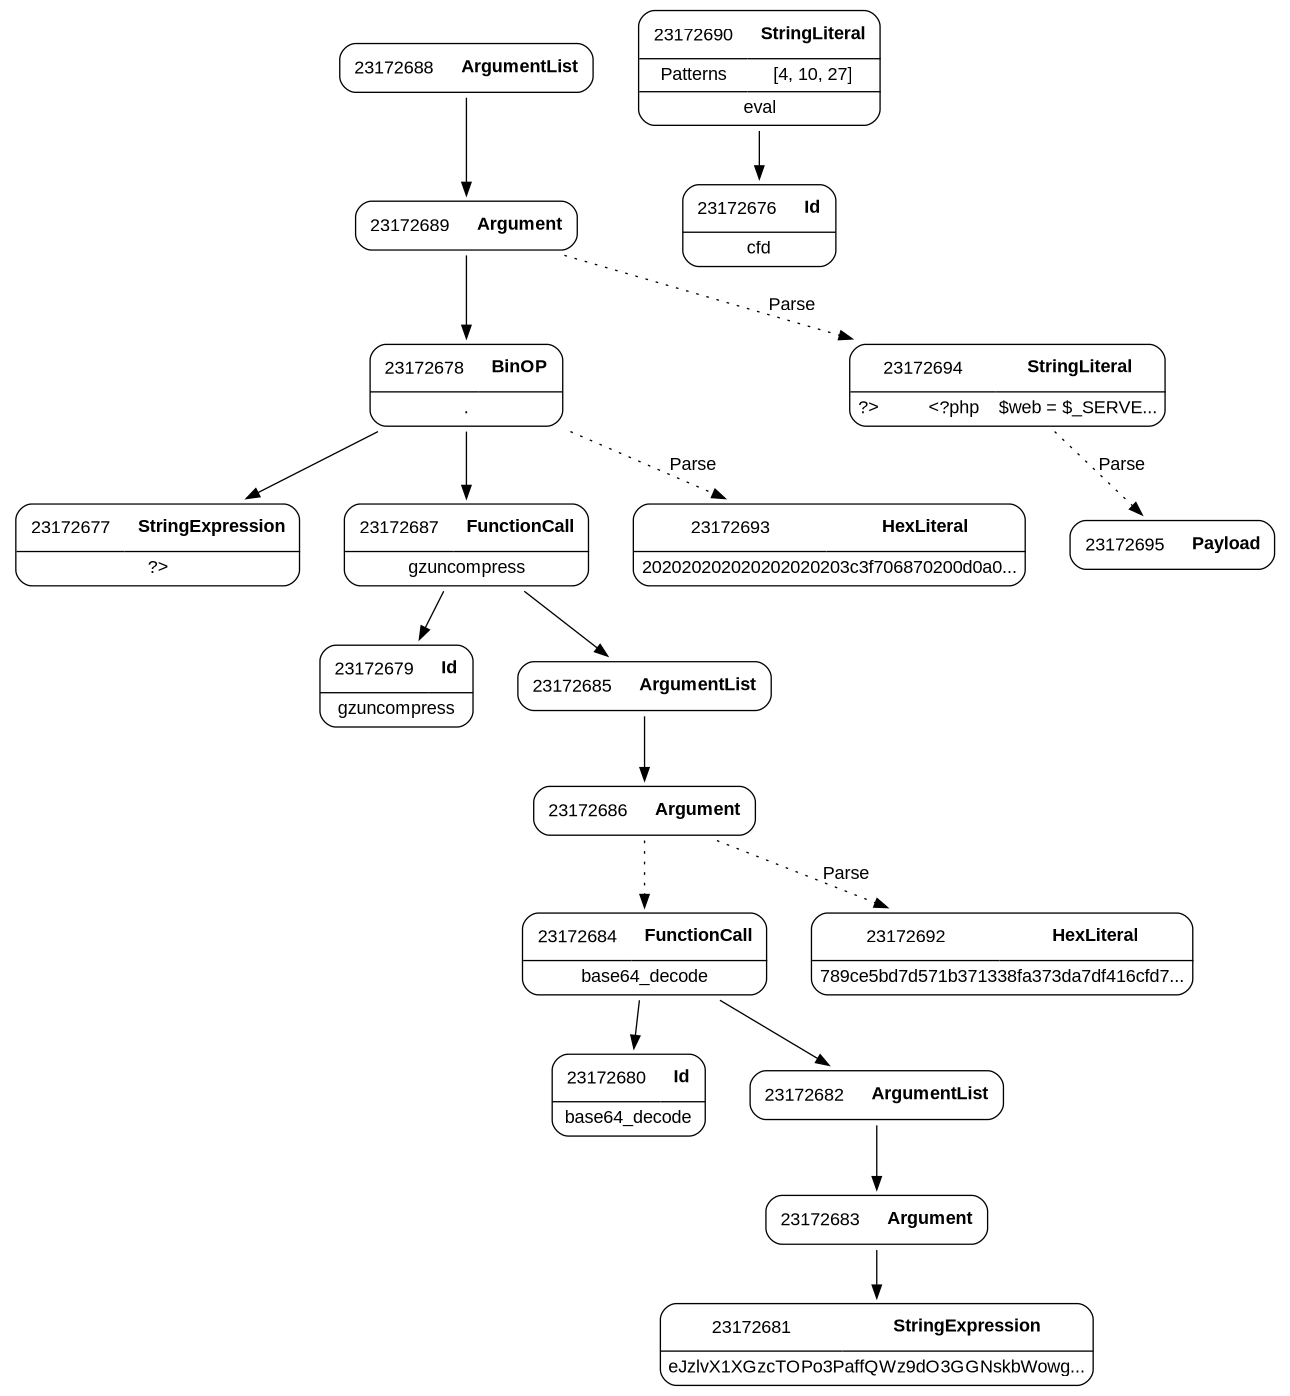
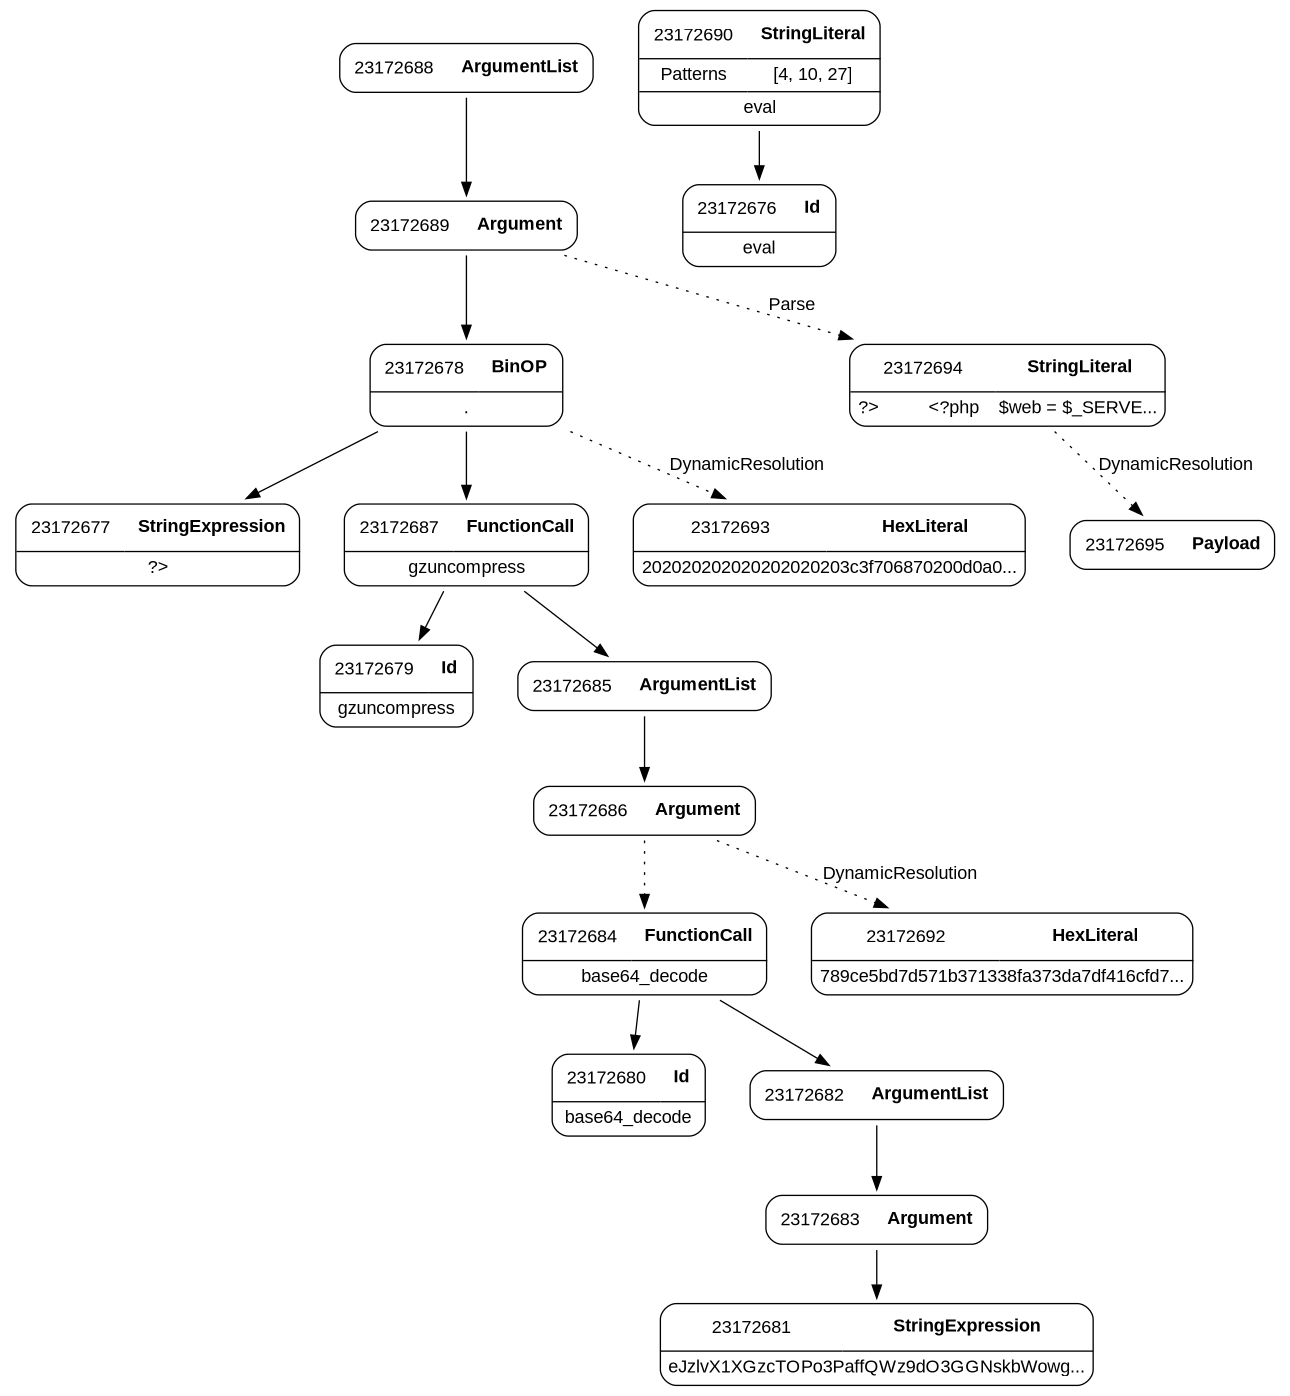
(759, 248) -> (759, 248)
(693, 465) -> (747, 465)
(1122, 465) -> (1176, 465)
(846, 874) -> (901, 874)
